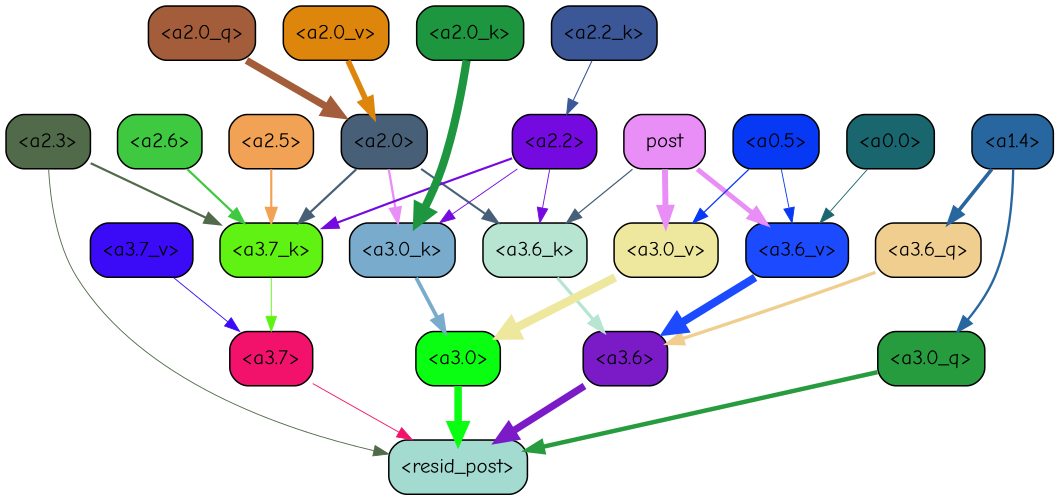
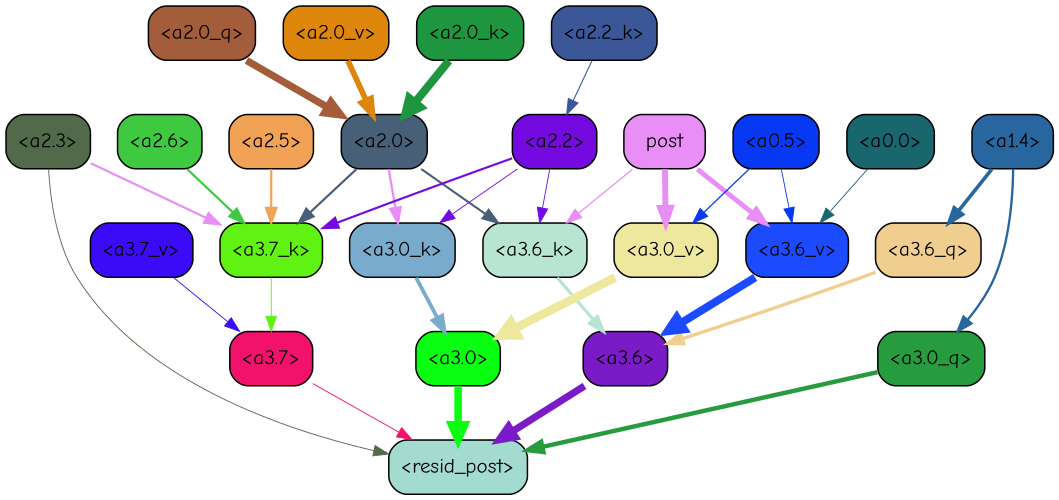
(451, 137) -> (432, 82)
(148, 191) -> (148, 191)
(605, 191) -> (605, 191)
